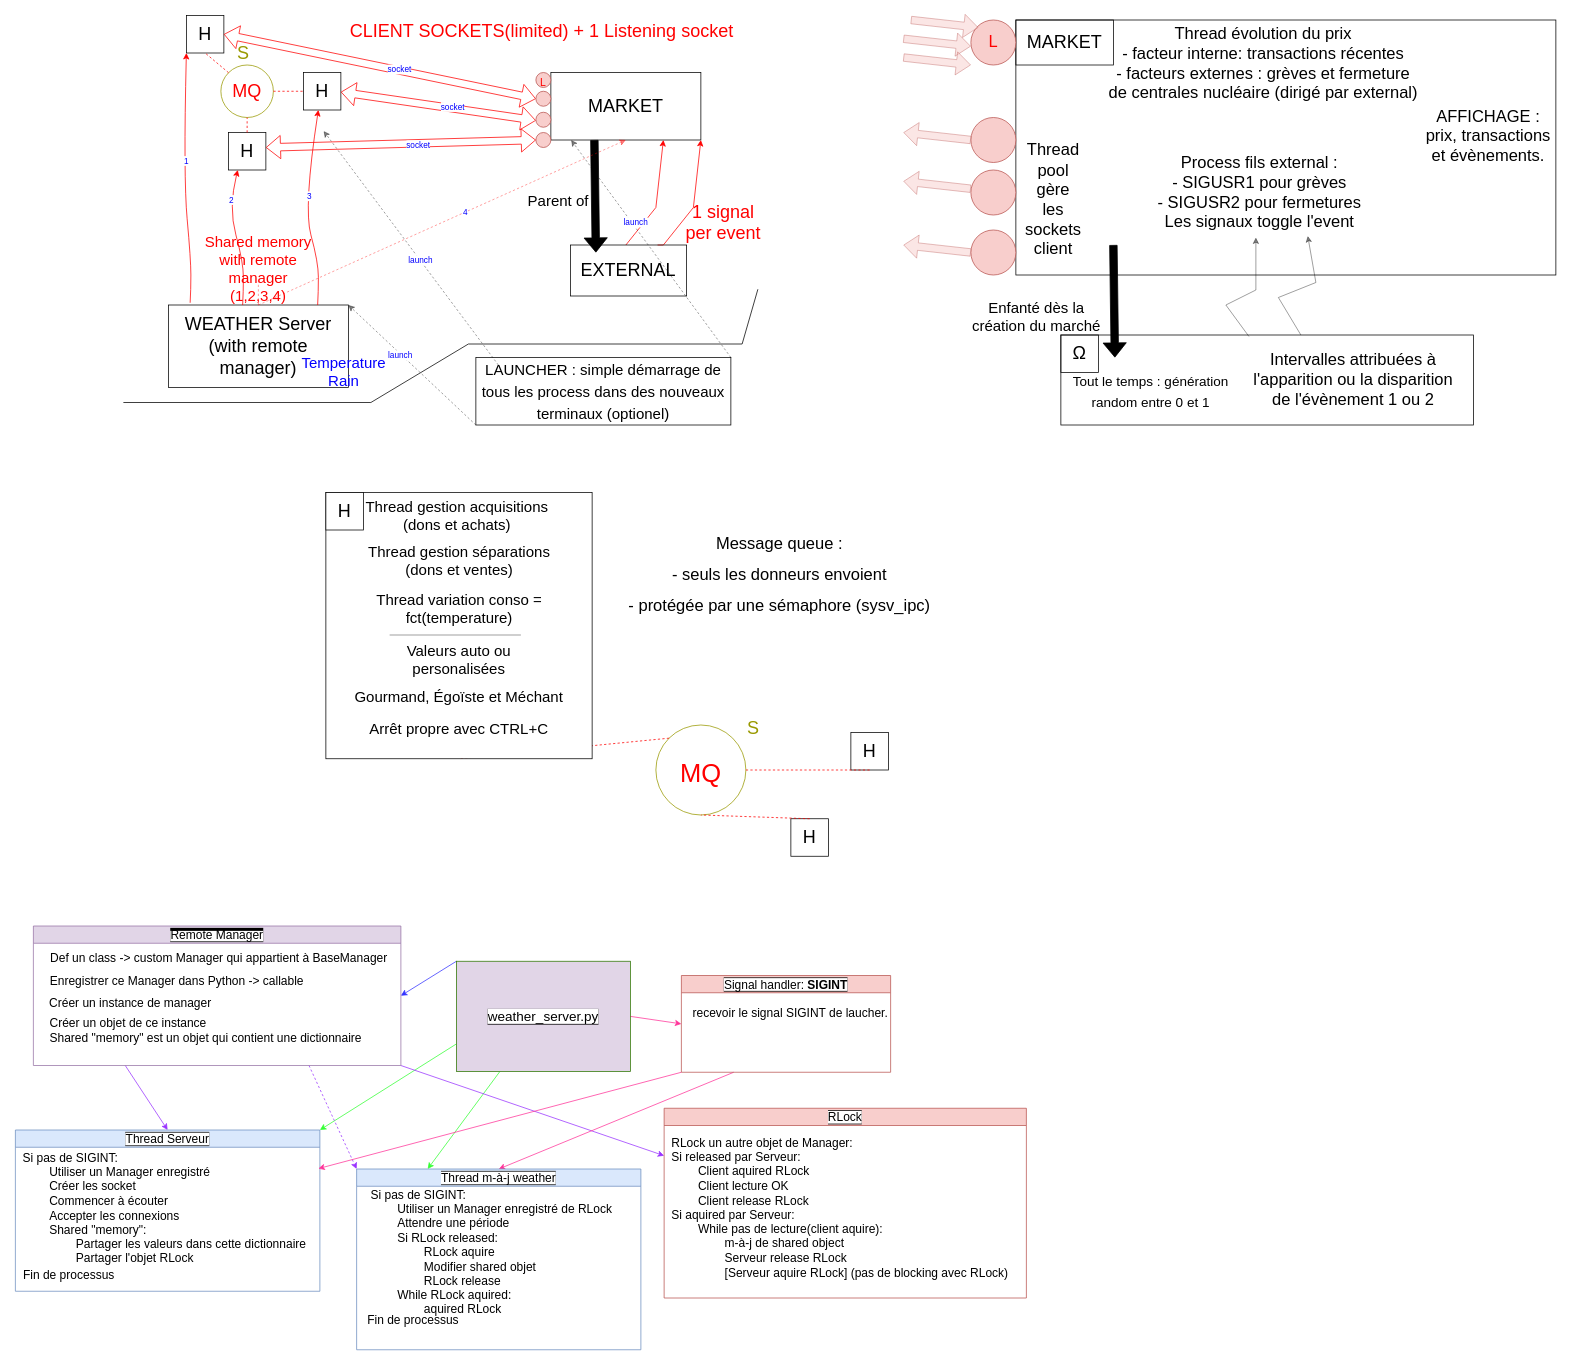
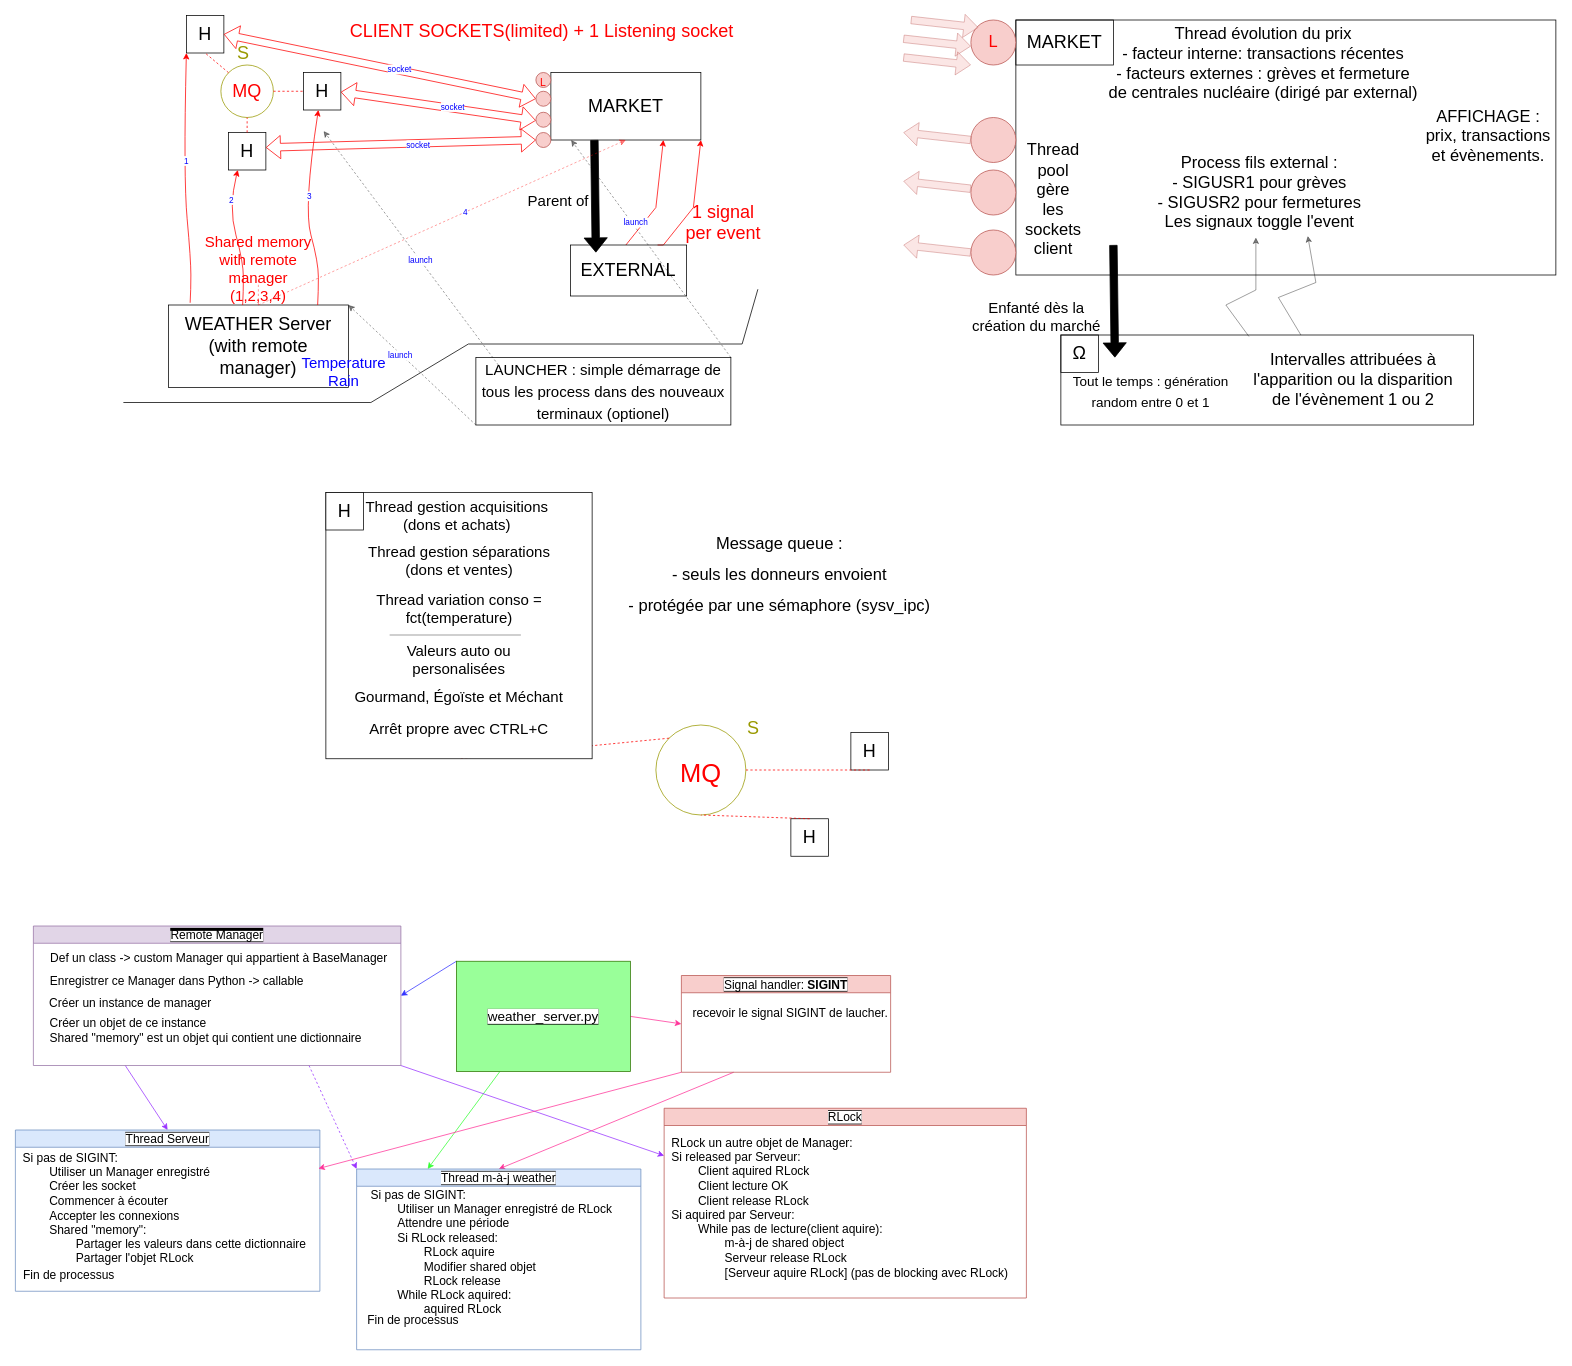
(543, 1016) -> (543, 1016)
(390, 1086) -> none
